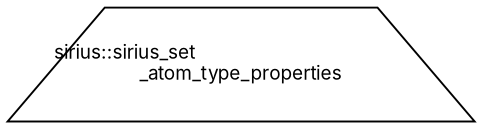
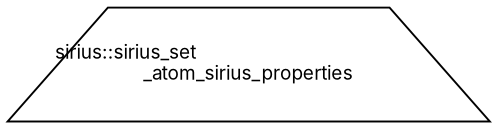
(241, 65) -> (249, 65)
